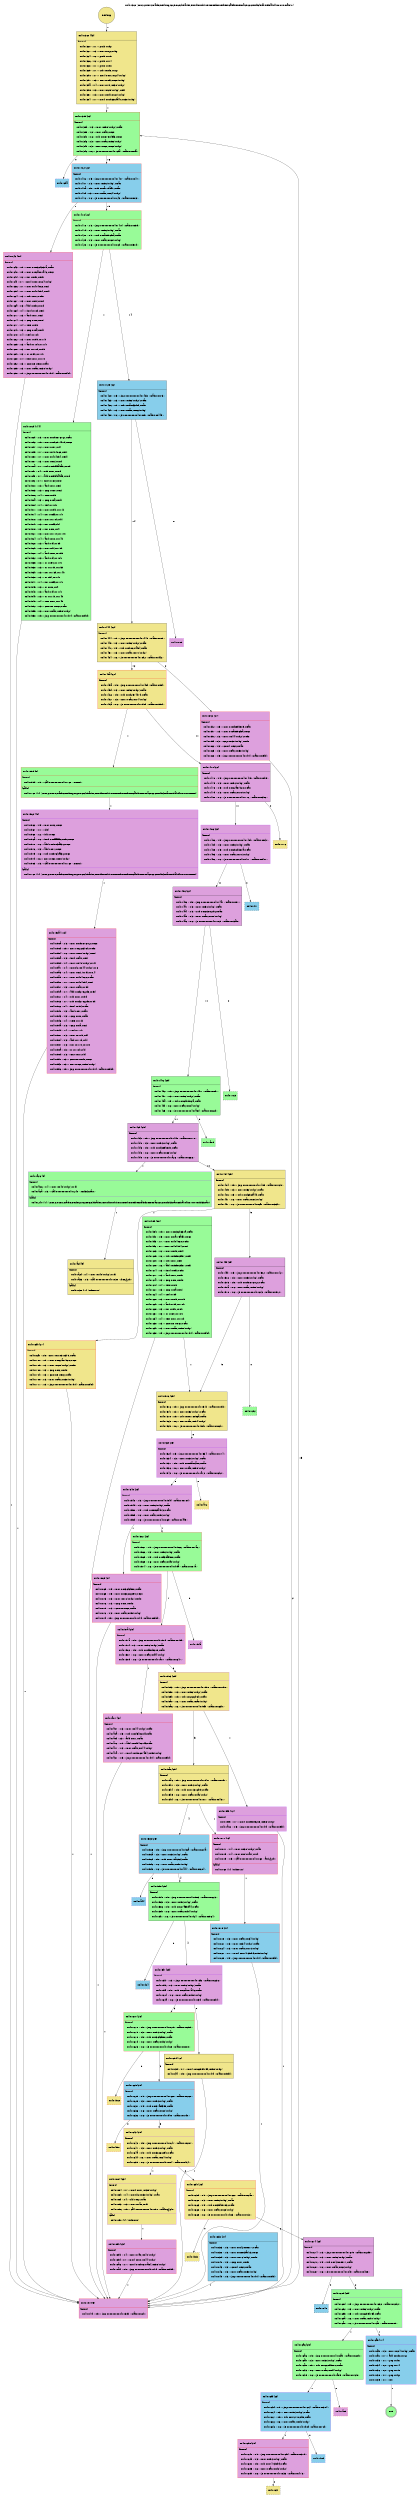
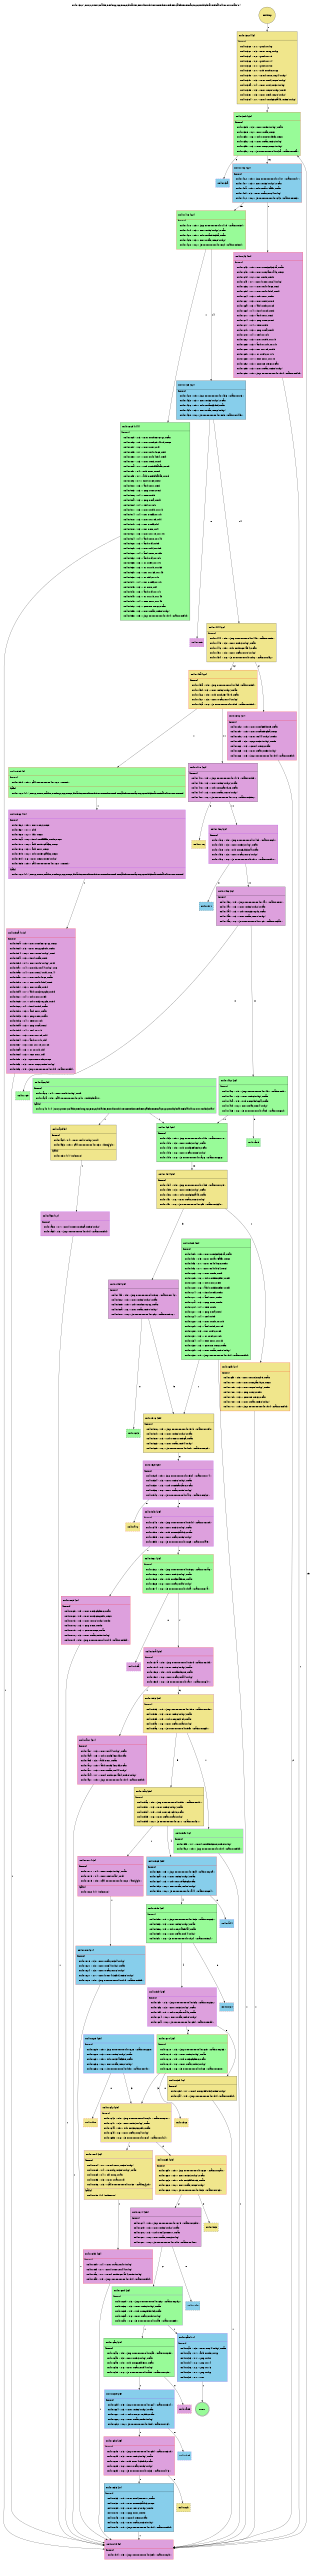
(163, 1143) -> (192, 1143)
(141, 1166) -> (156, 1118)
none -> (75, 1224)
(252, 1819) -> (208, 1841)
(159, 2065) -> (149, 2087)
(159, 2101) -> (119, 2054)
(391, 2412) -> (202, 2409)
none -> (139, 2479)
